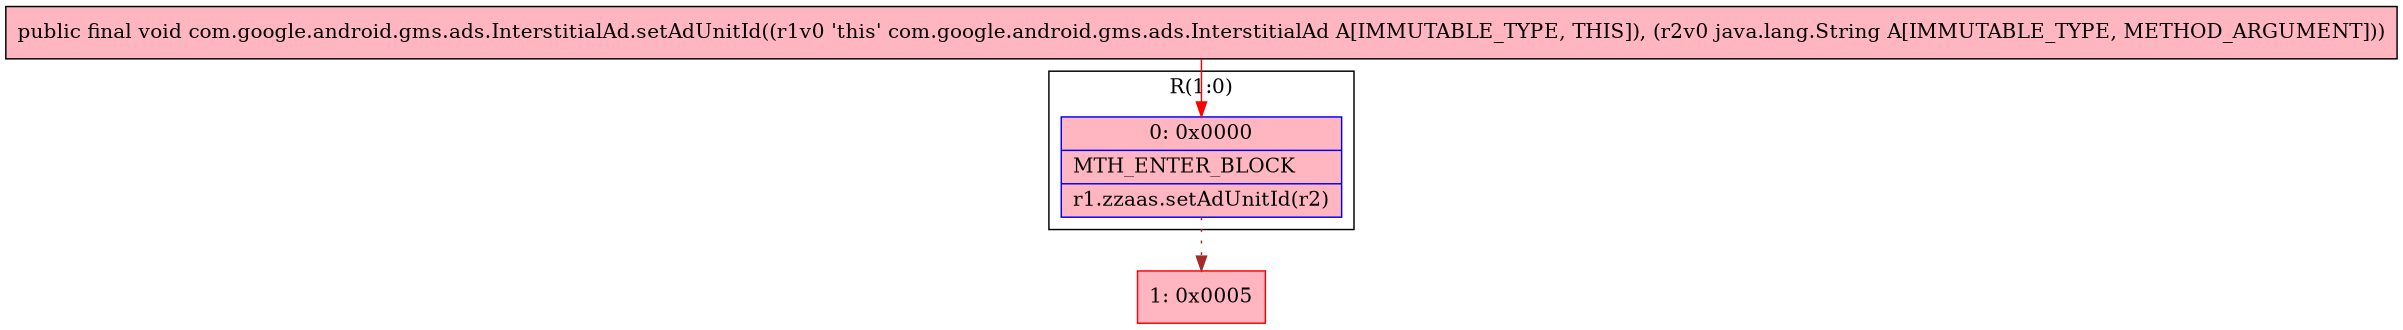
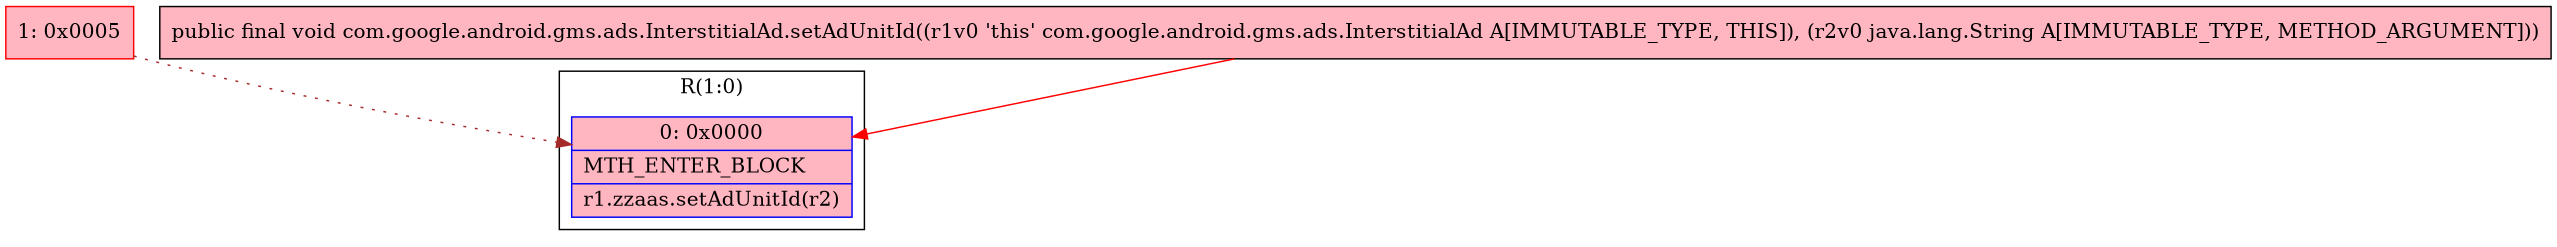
(1201, 239) -> (344, 104)
